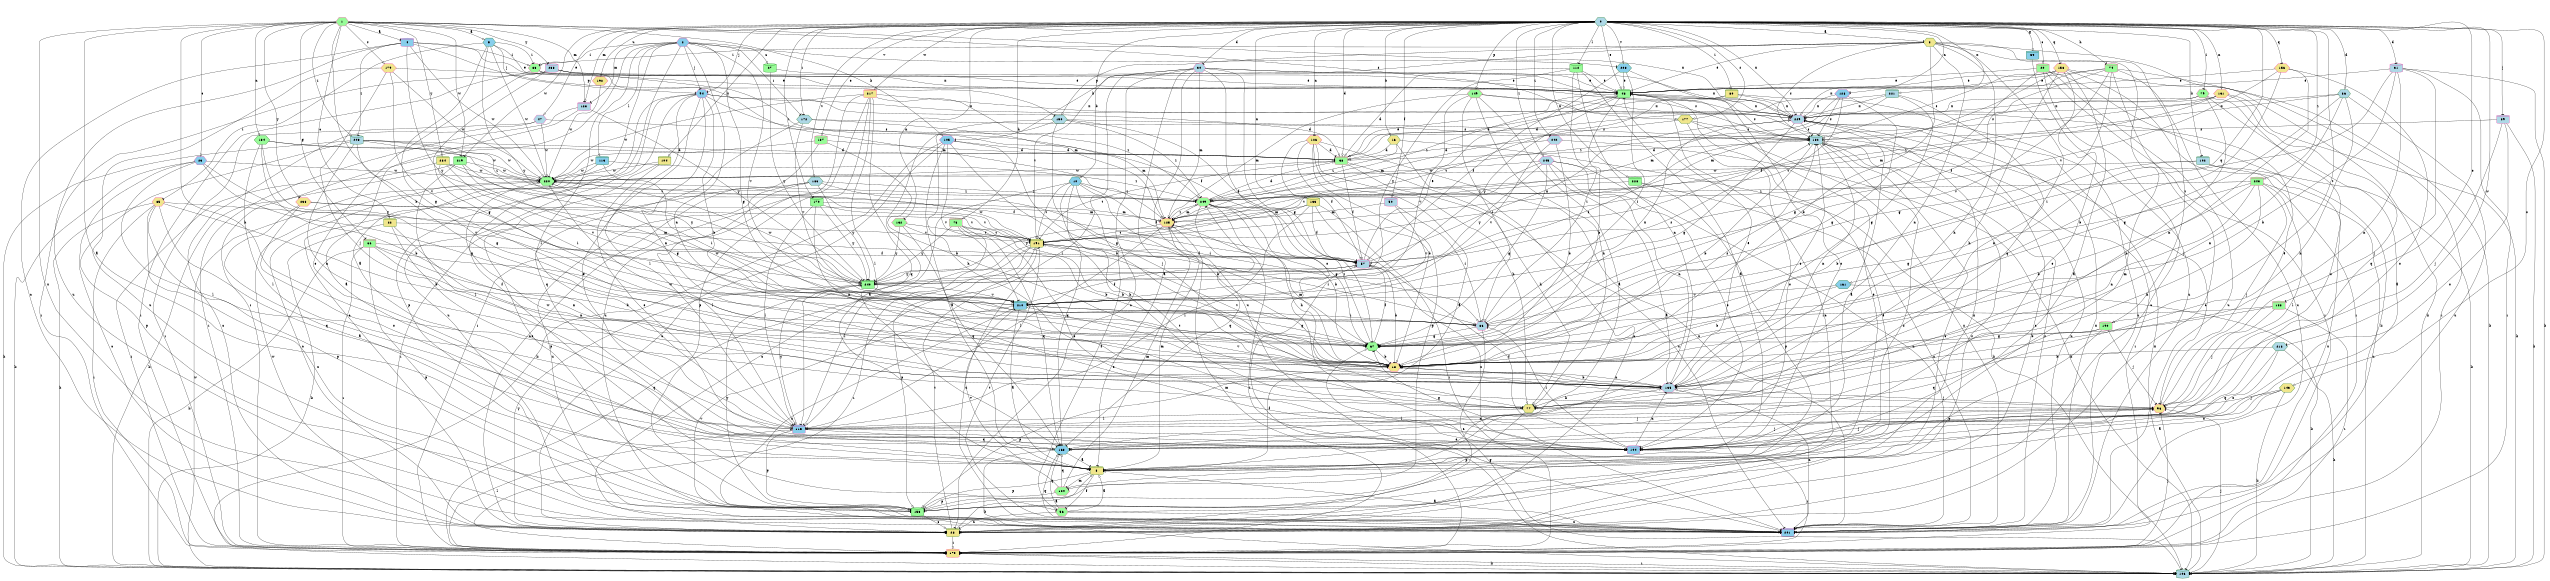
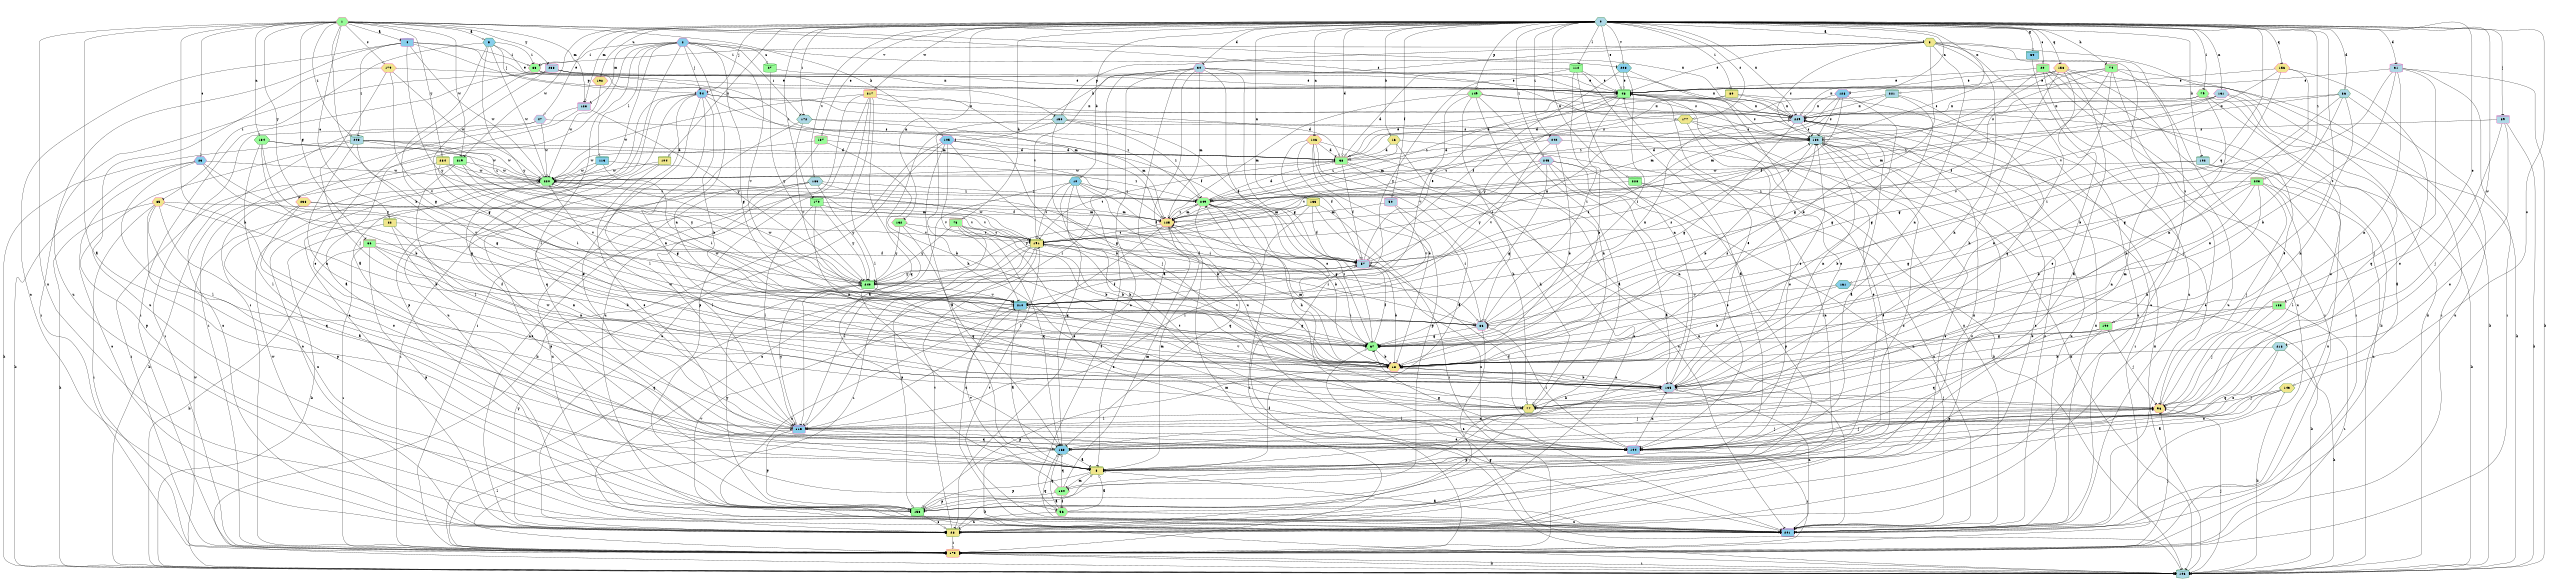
(2221, 94) -> (2221, 94)
(730, 240) -> (712, 209)
(1082, 493) -> (1062, 501)
